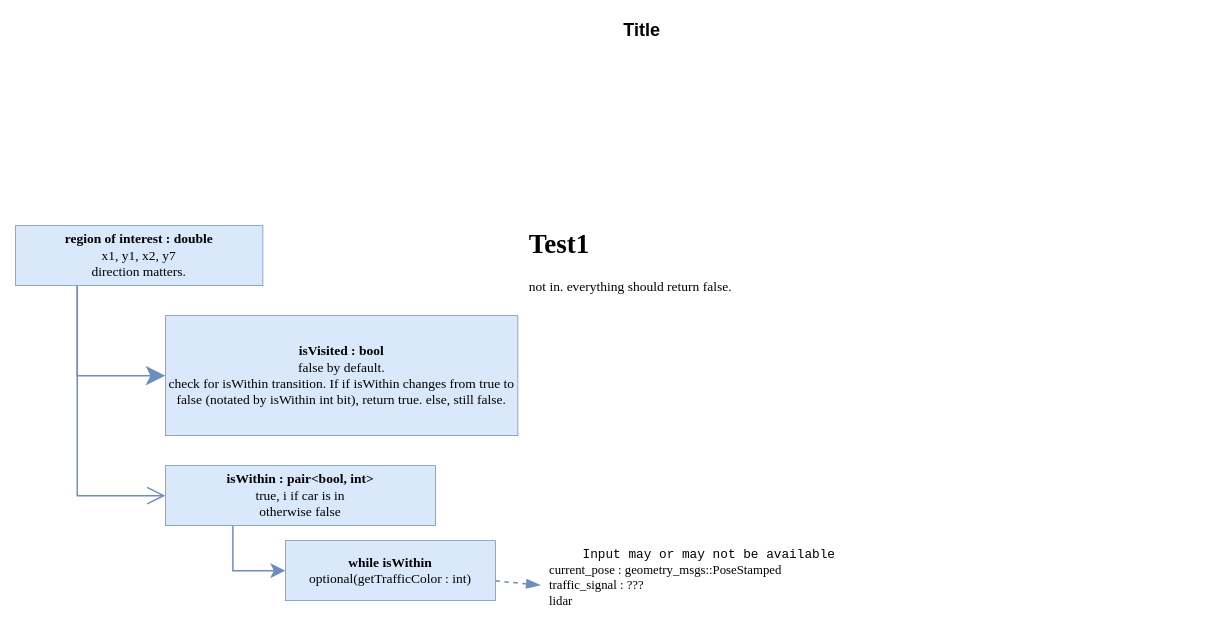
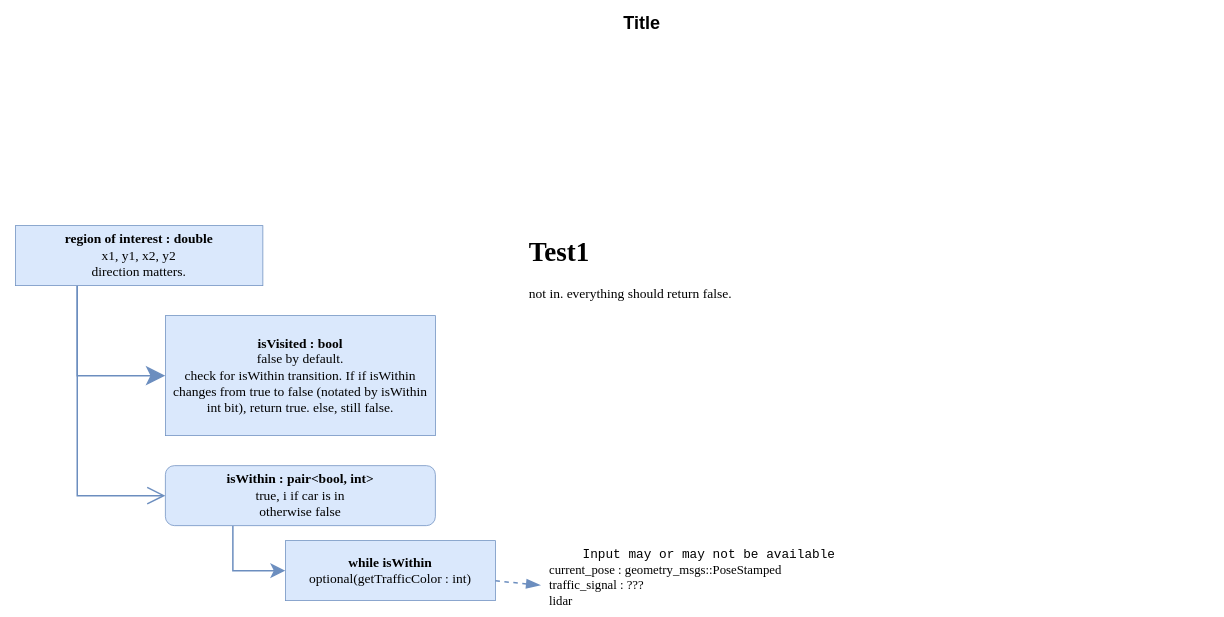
(642, 30) -> (642, 23)
(139, 255) -> (139, 255)
(664, 267) -> (664, 274)
(342, 375) -> (300, 375)
(300, 495) -> (300, 495)
